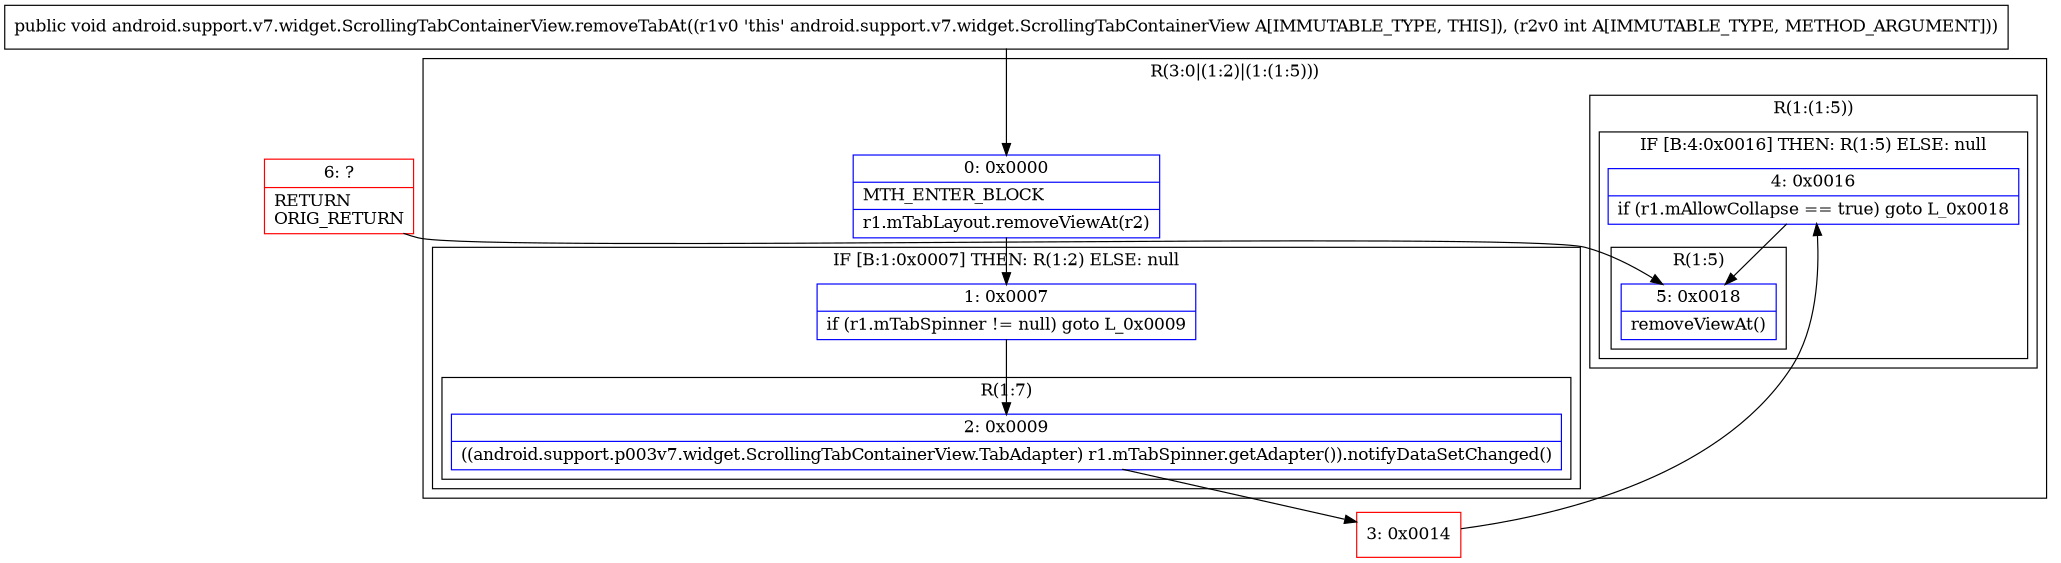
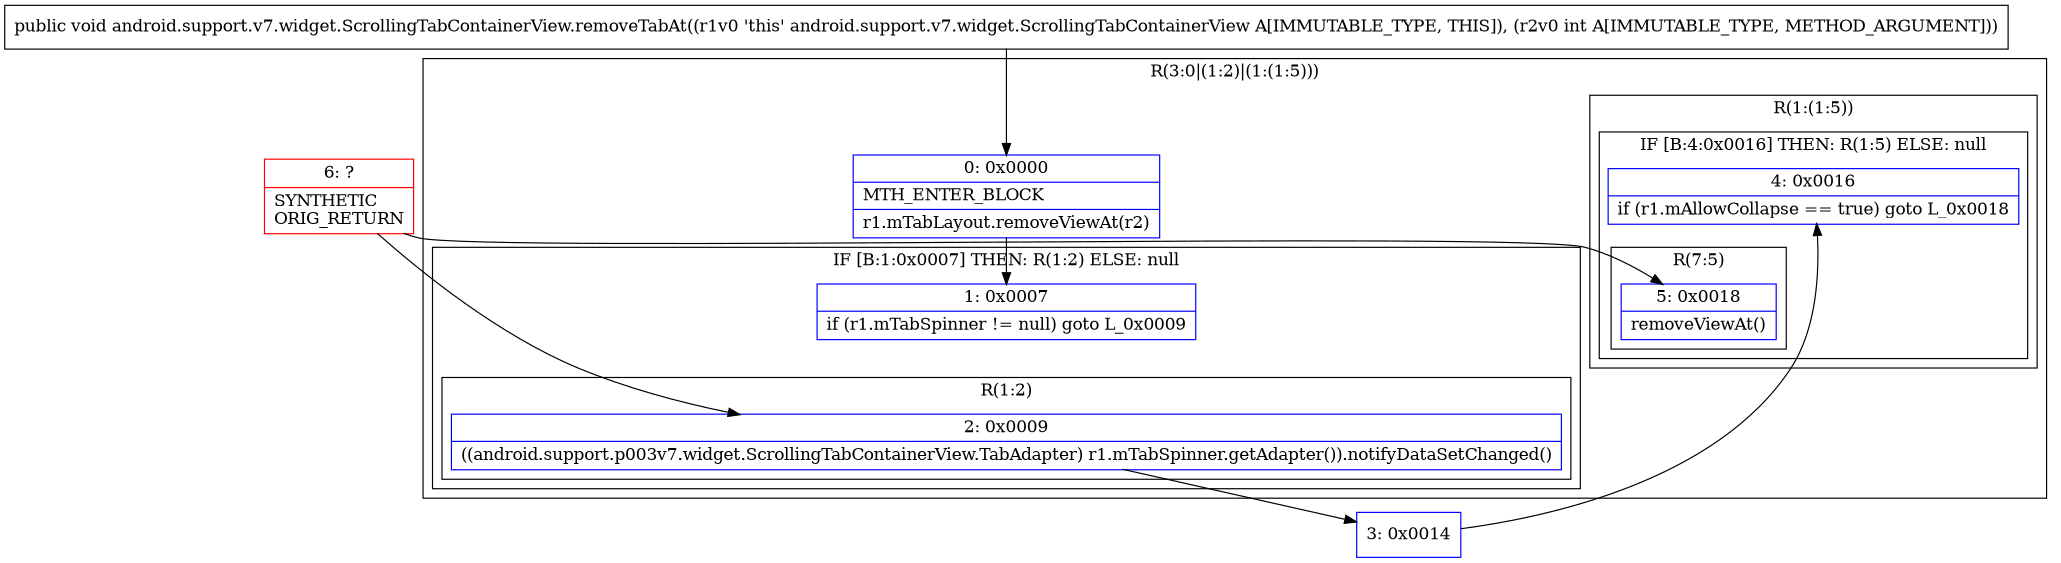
(312, 201) -> (326, 201)
(1755, 255) -> none
(1699, 261) -> (1699, 261)
(1006, 369) -> (539, 349)
(1006, 391) -> (1006, 391)
(1409, 535) -> (1409, 535)
